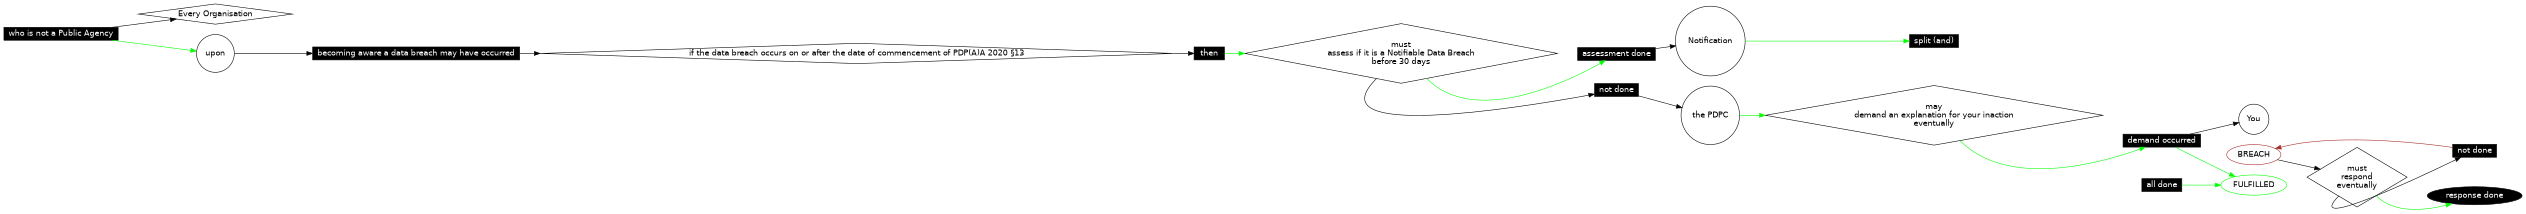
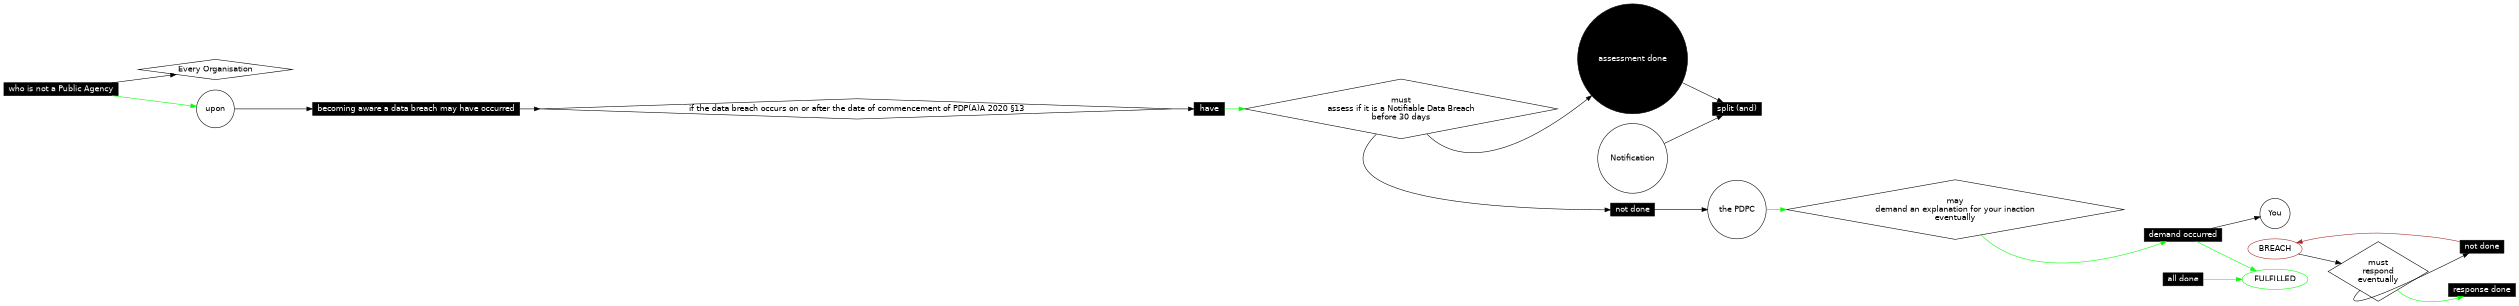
(1824, 41) -> (1691, 131)
(1663, 48) -> (1700, 91)
(1209, 53) -> (1209, 109)
(1617, 54) -> (1633, 59)
(1514, 97) -> (1511, 145)
(2475, 196) -> (2482, 290)
